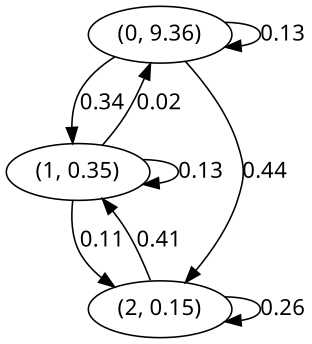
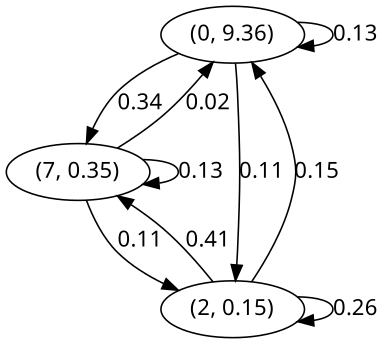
(78, 172) -> (78, 172)
(265, 172) -> (262, 172)
none -> (295, 180)
